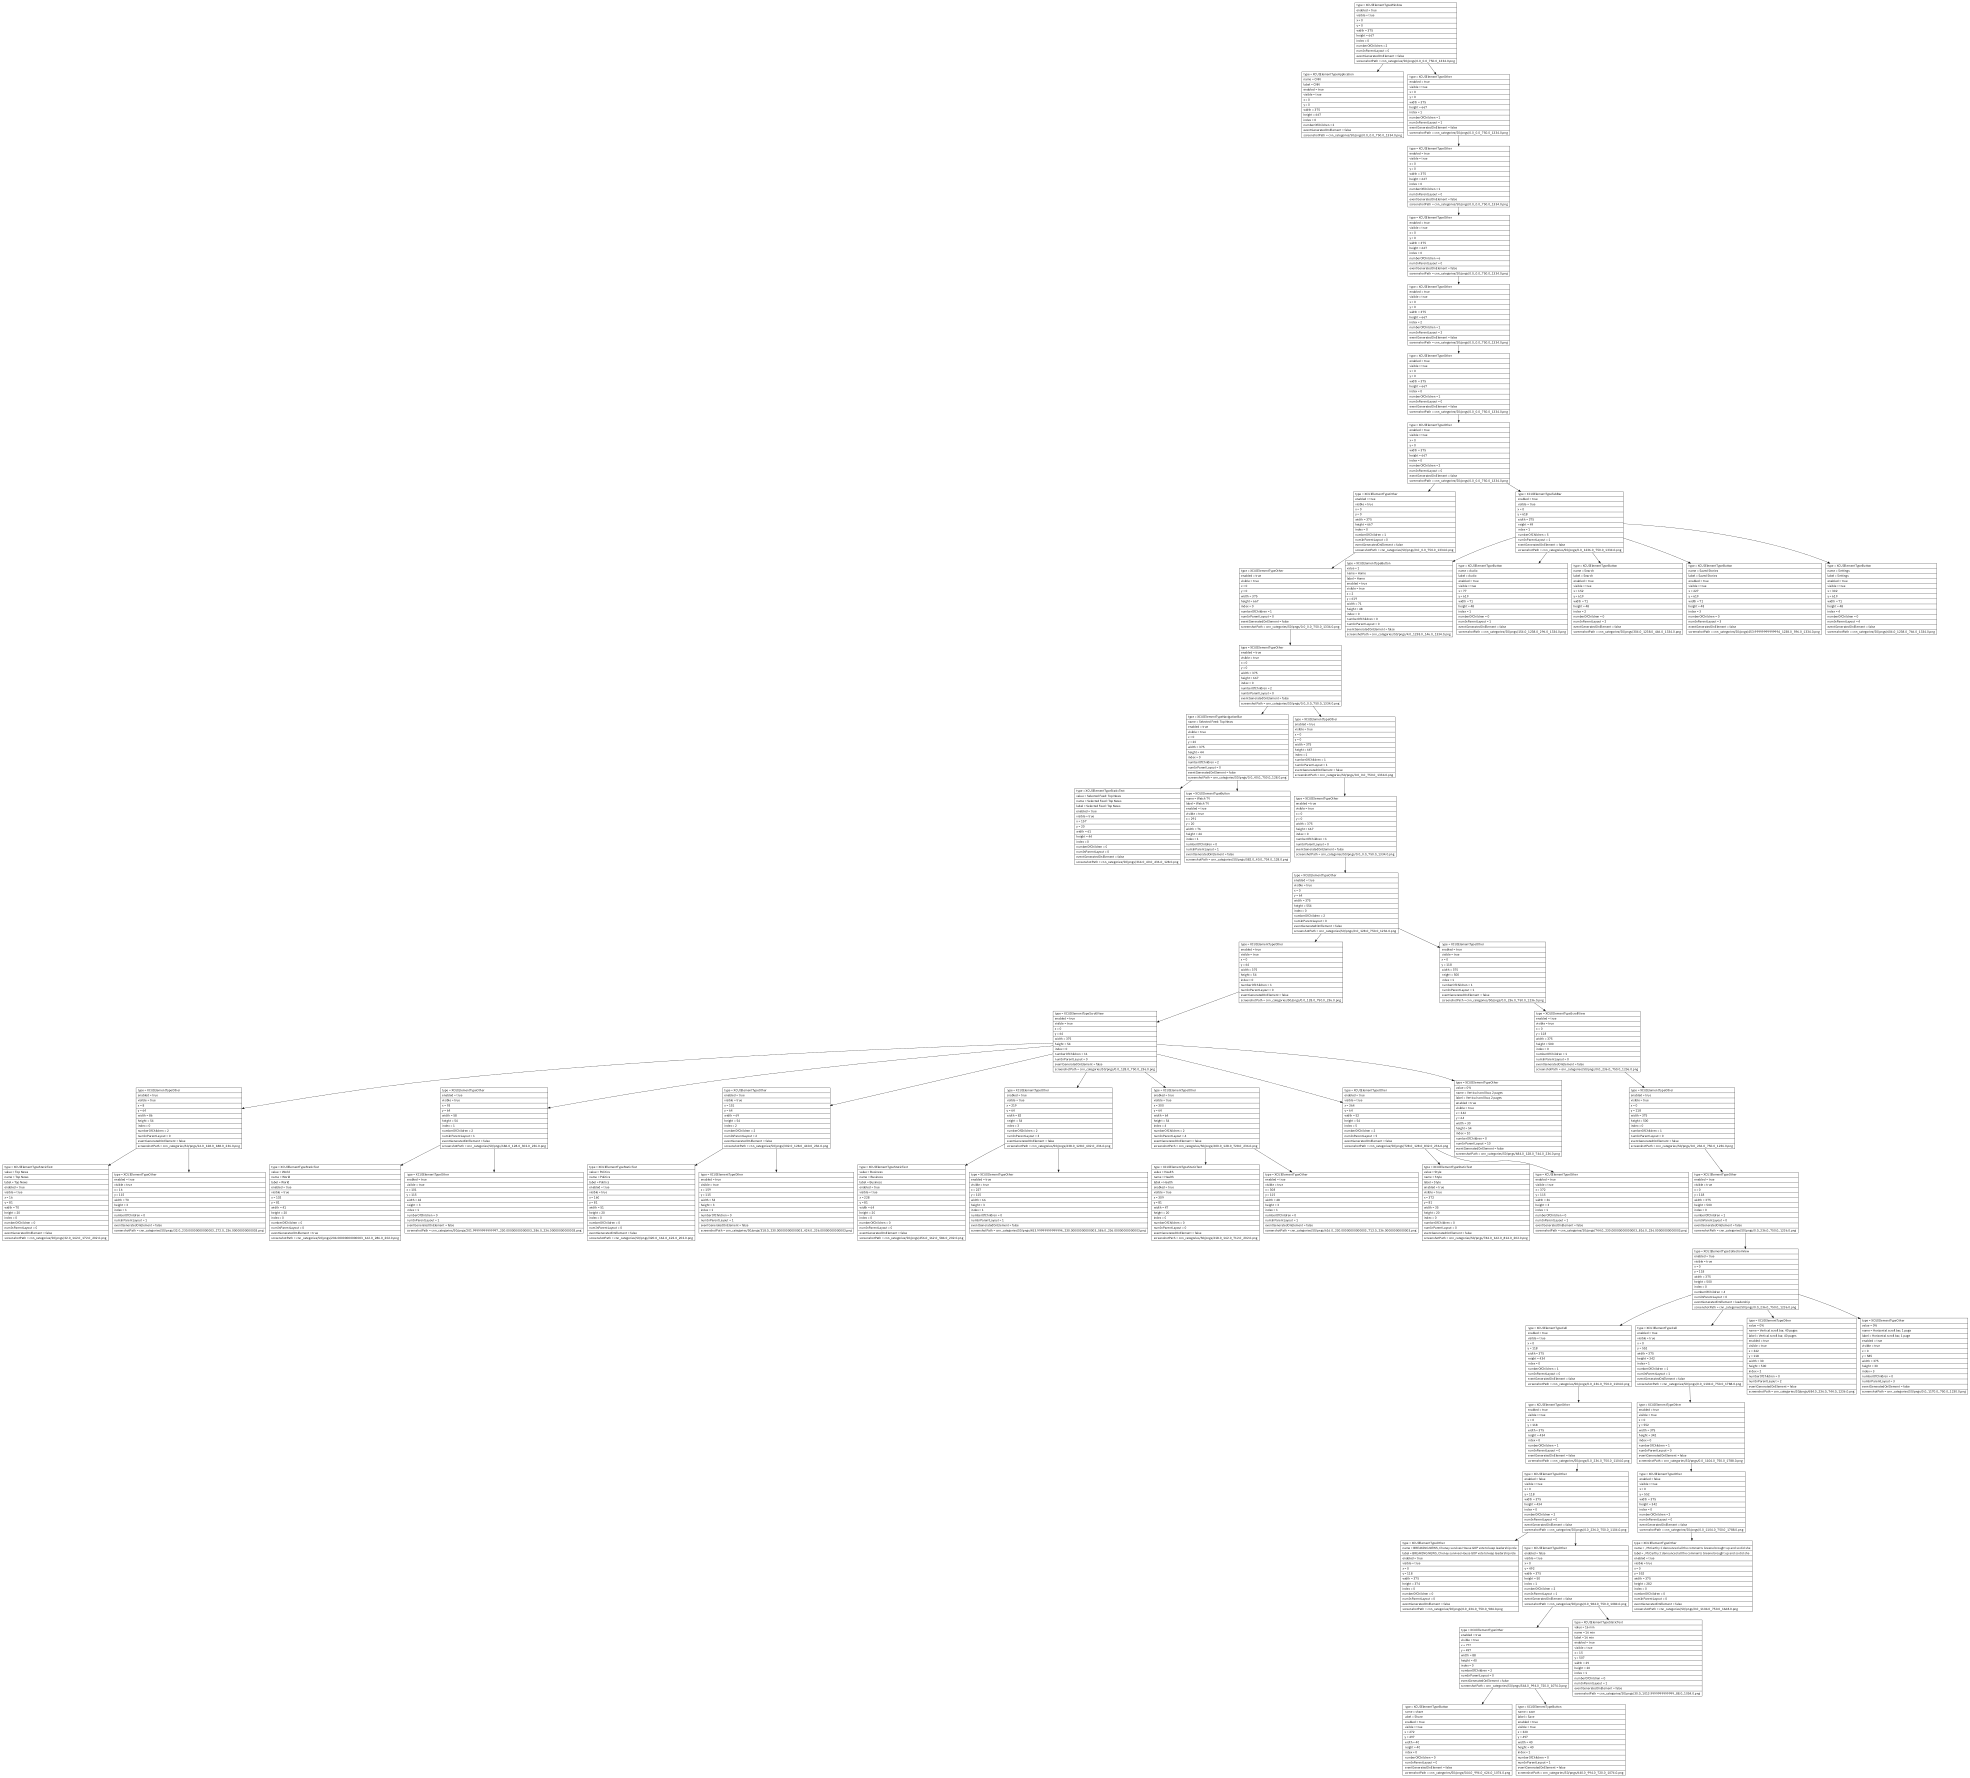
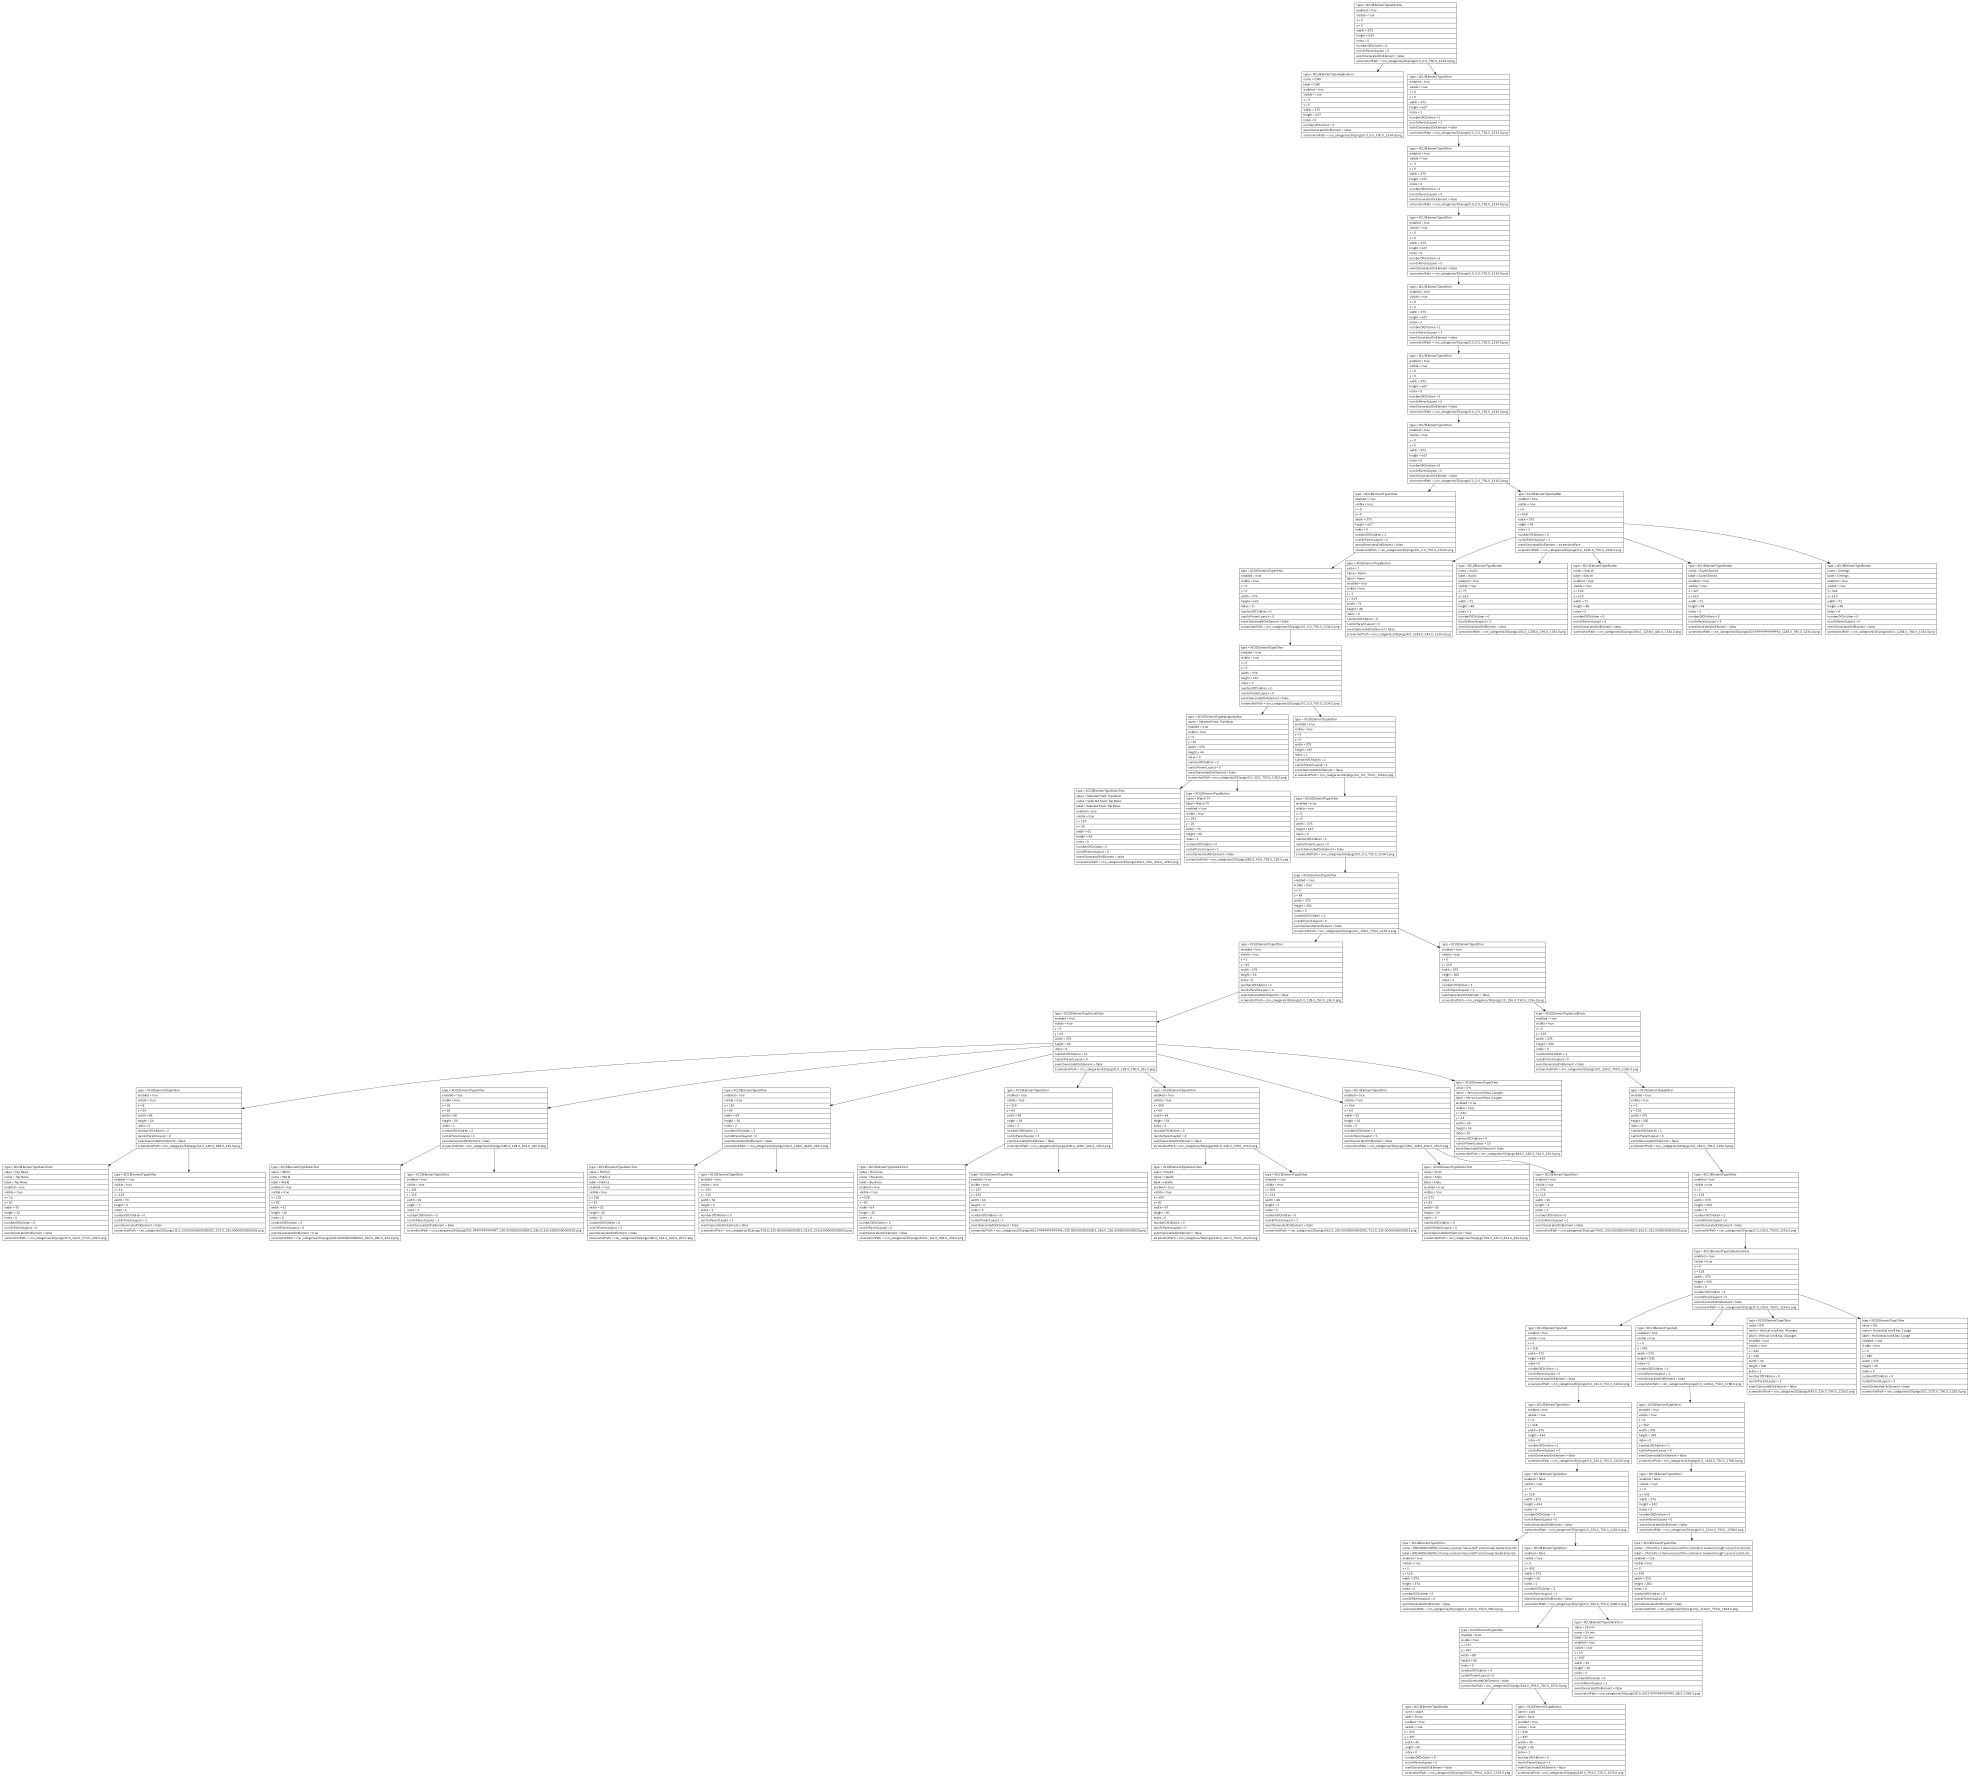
(1542, 545) -> (1549, 545)
(1722, 1302) -> (1719, 1302)
